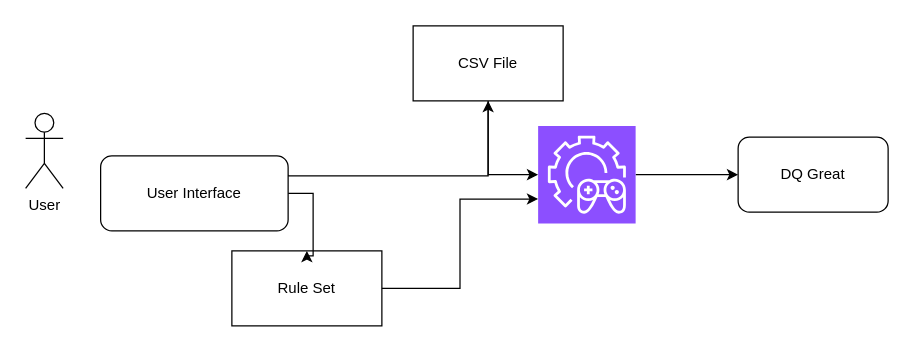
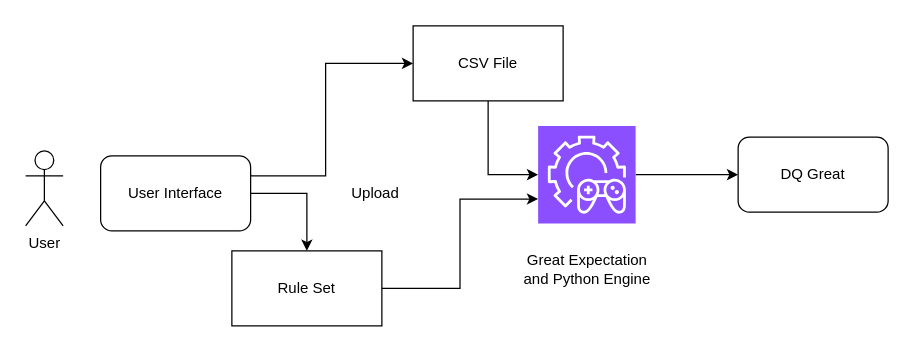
(44, 151) -> (44, 188)
(194, 193) -> (176, 193)
none -> (376, 193)
none -> (587, 269)
